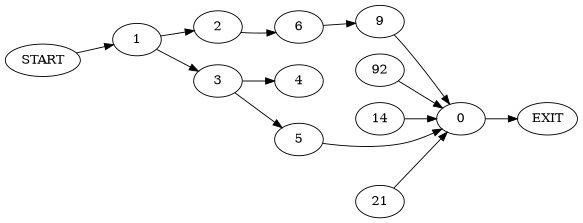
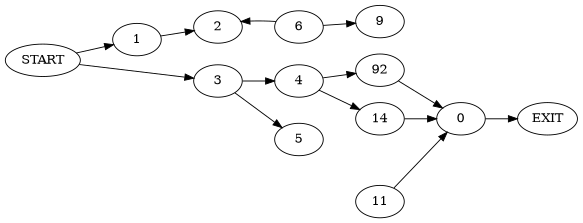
(254, 33) -> (263, 21)
(173, 58) -> (132, 71)
(420, 65) -> none
none -> (335, 76)
none -> (335, 98)
(379, 146) -> none
(380, 202) -> (380, 202)
